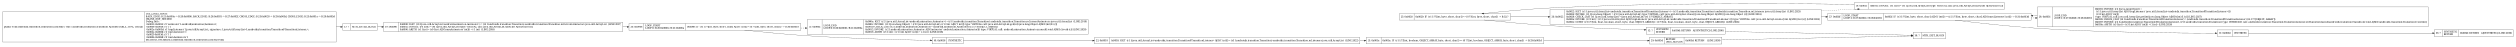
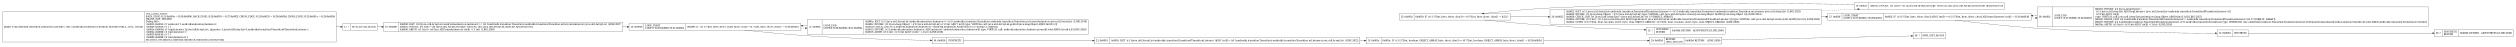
none -> (805, 26)
(1818, 33) -> none
